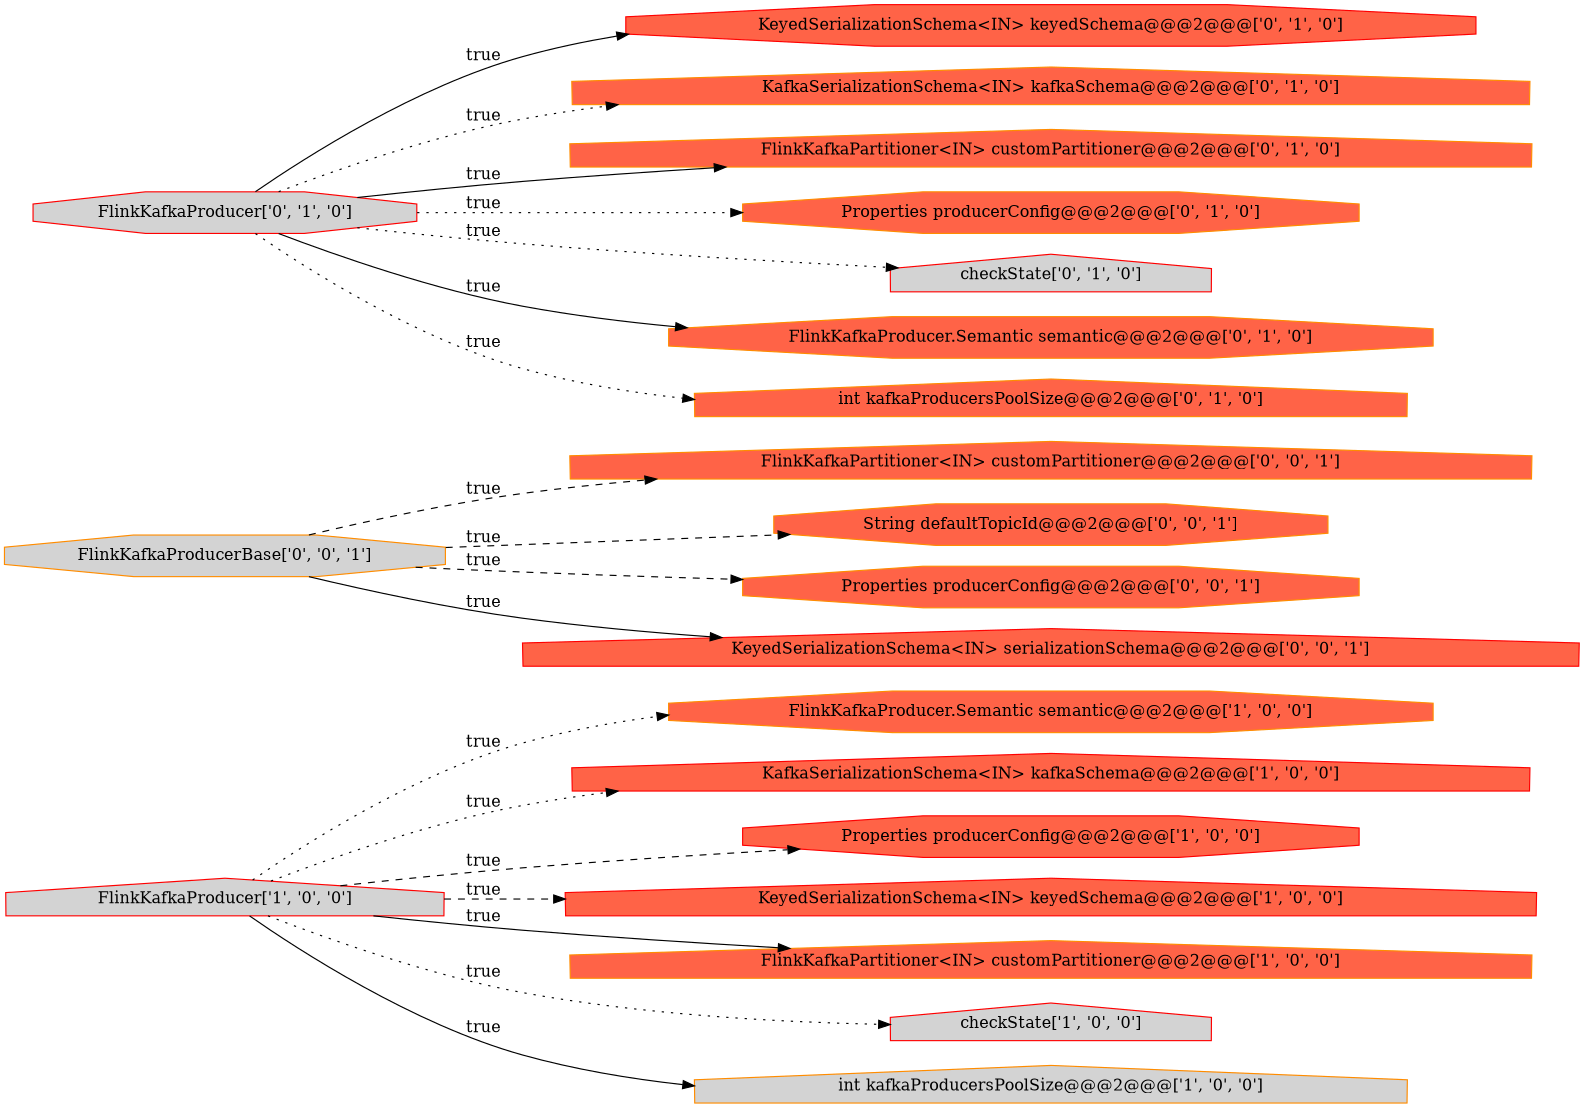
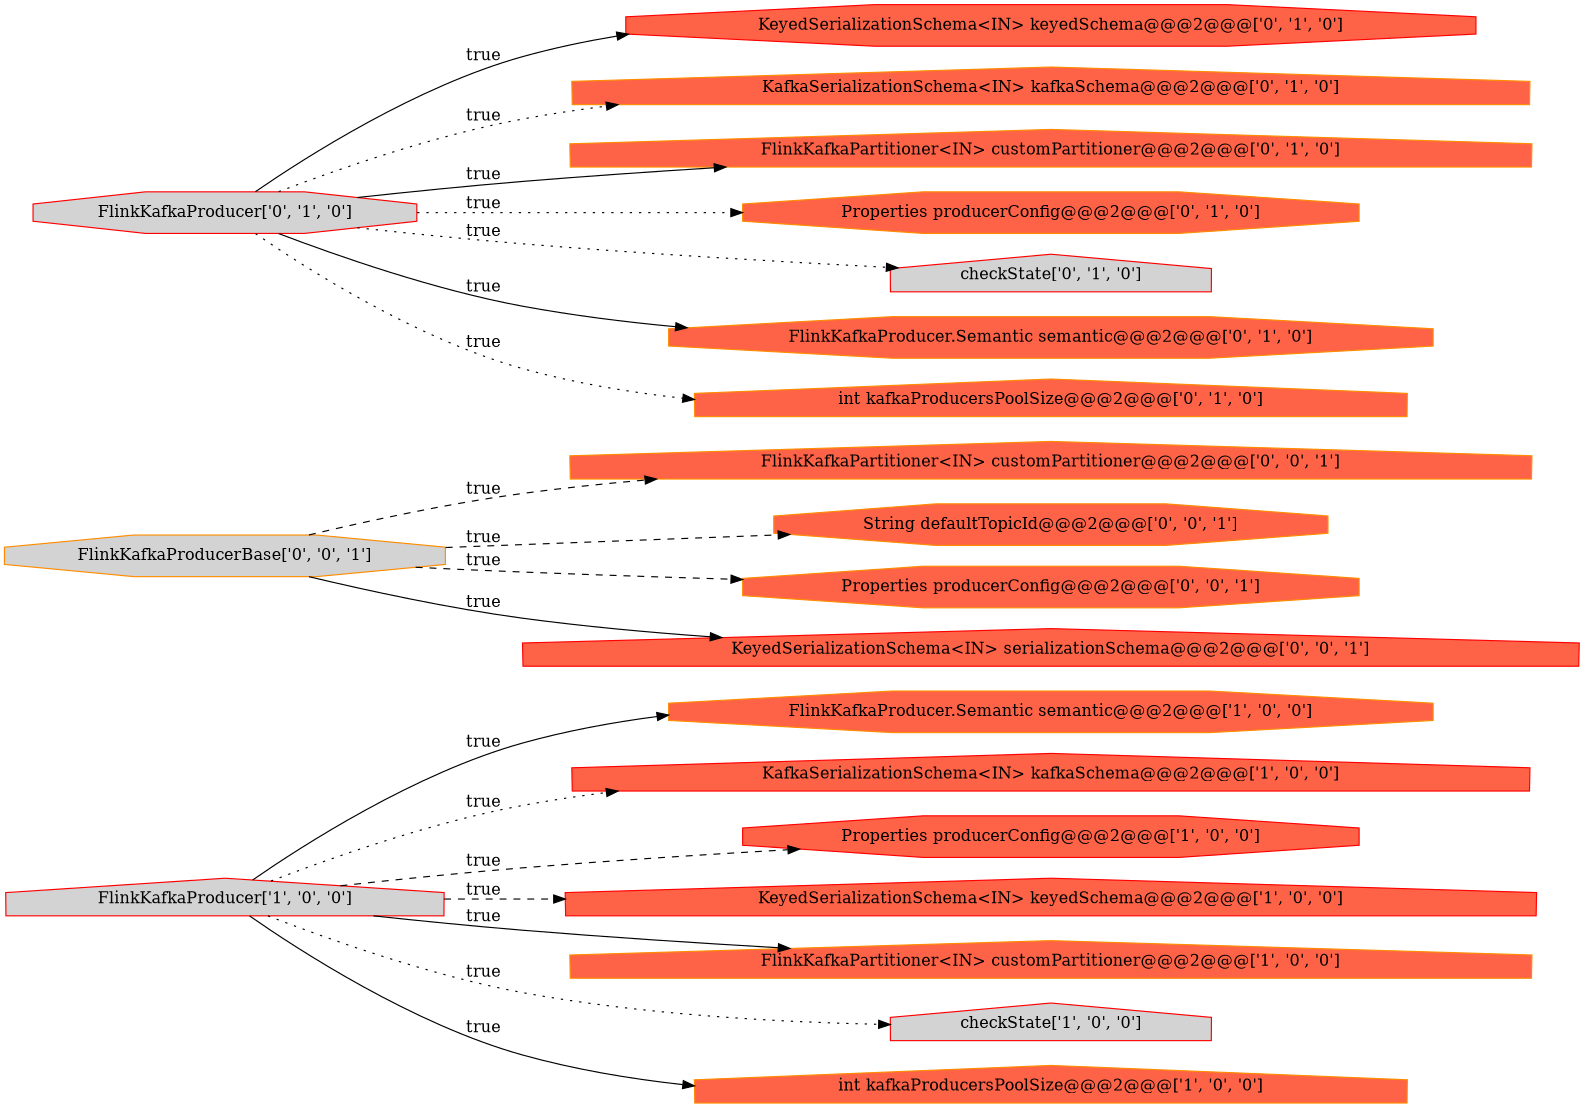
(444, 771) -> (444, 771)
(1051, 1086) -> (1051, 1086)
